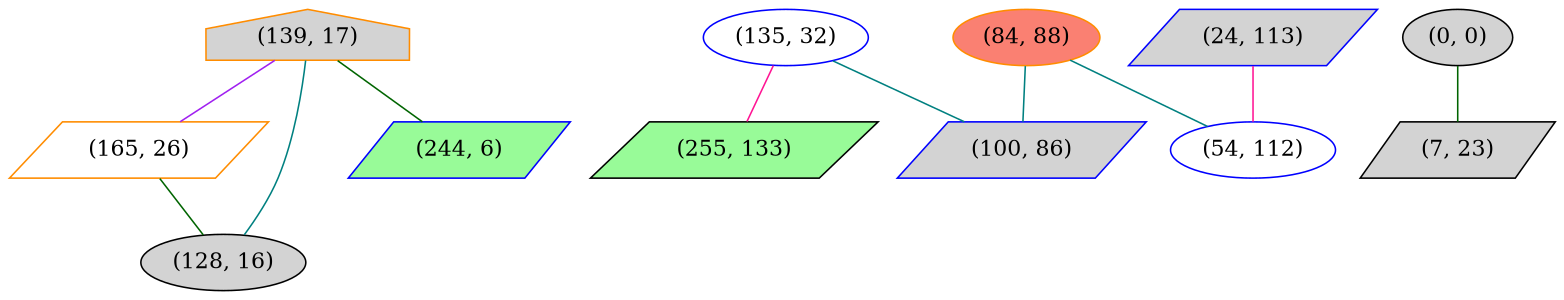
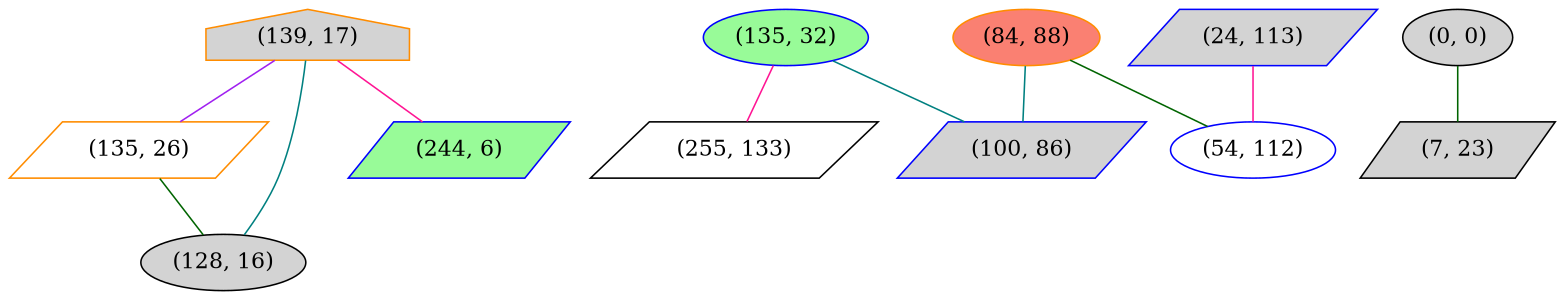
(786, 38) -> (786, 38)
(380, 91) -> (380, 91)
(1139, 93) -> (1139, 93)
(139, 150) -> (139, 150)
(734, 150) -> (734, 150)
